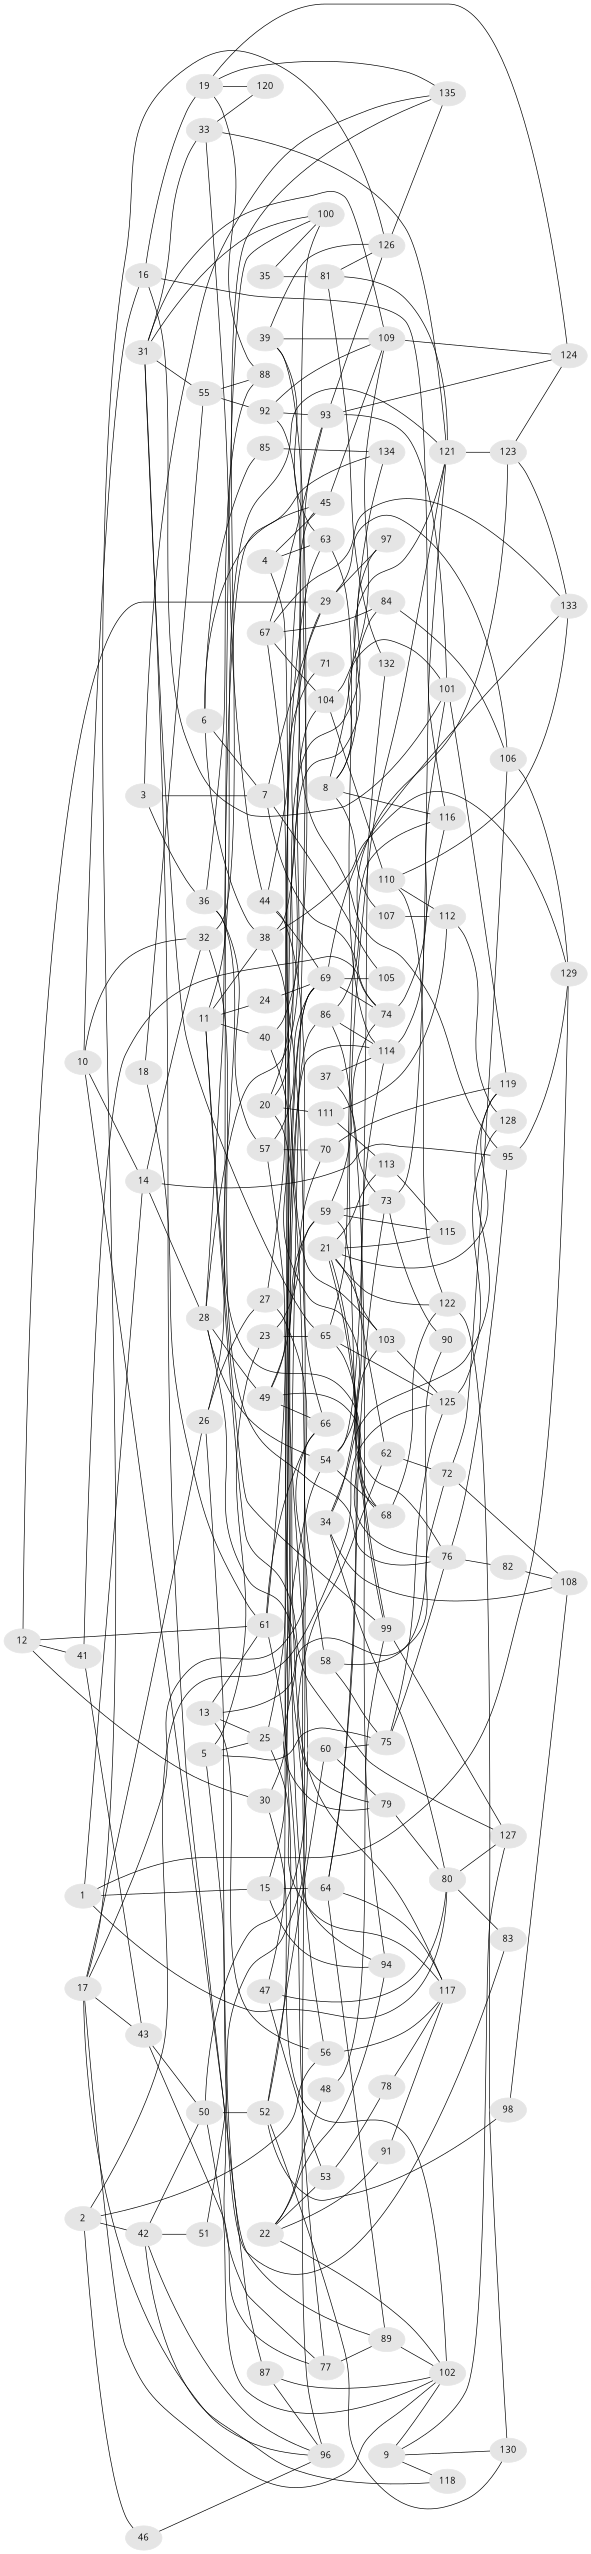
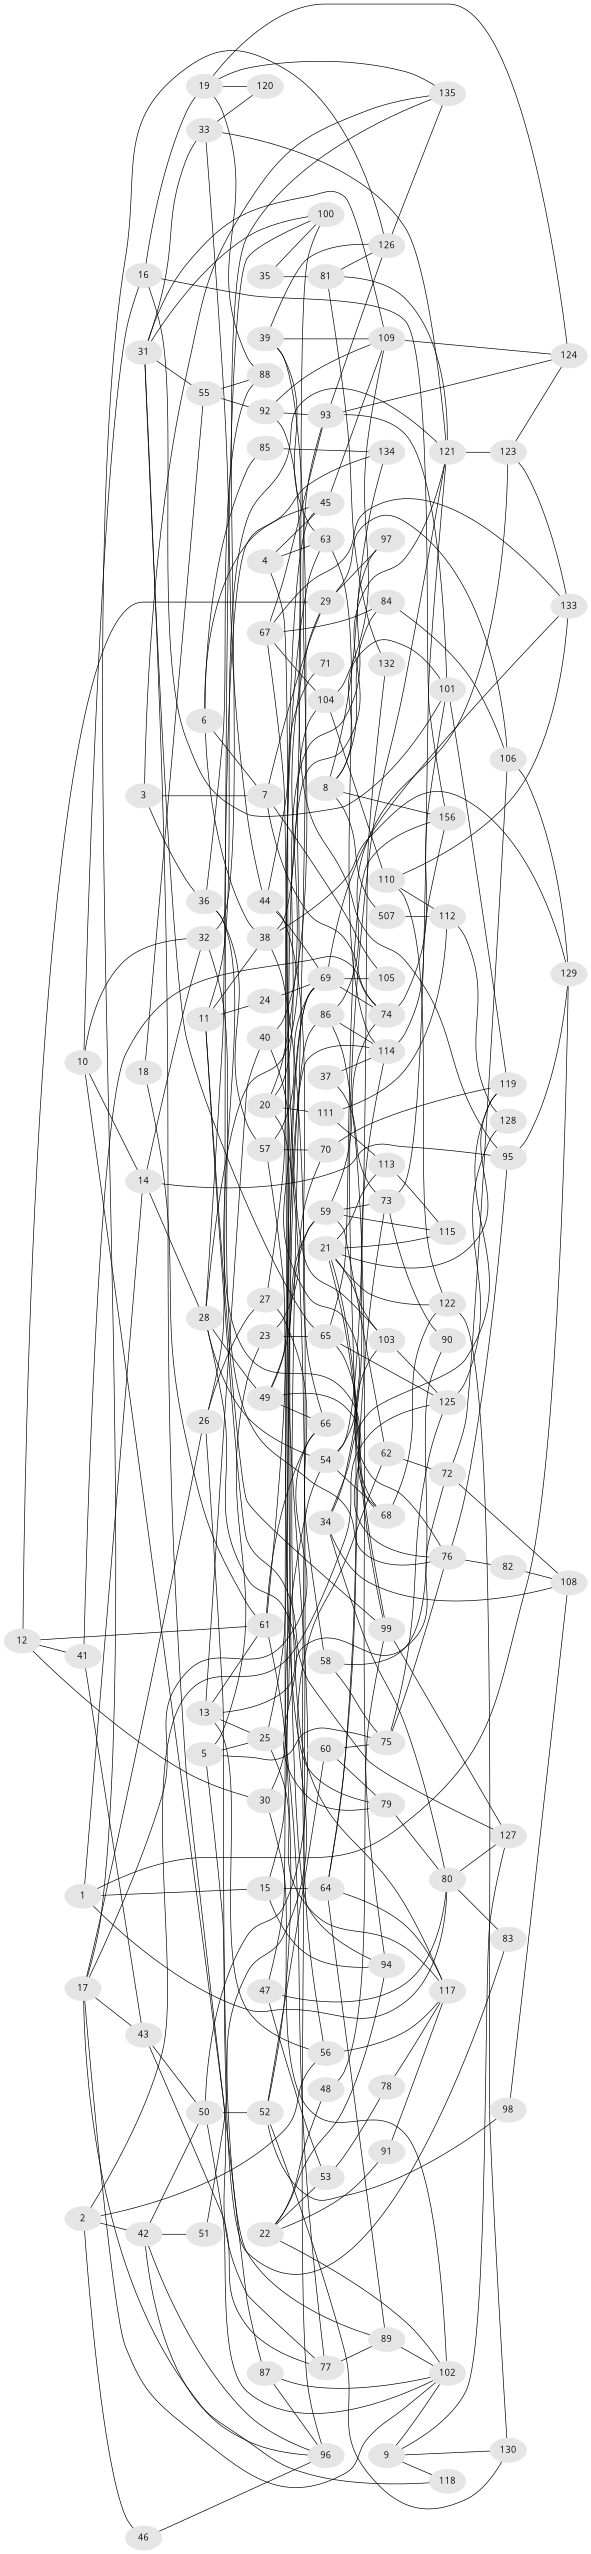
(448, 818) -> (448, 818)
(387, 917) -> (387, 917)
(230, 1027) -> (222, 1456)
